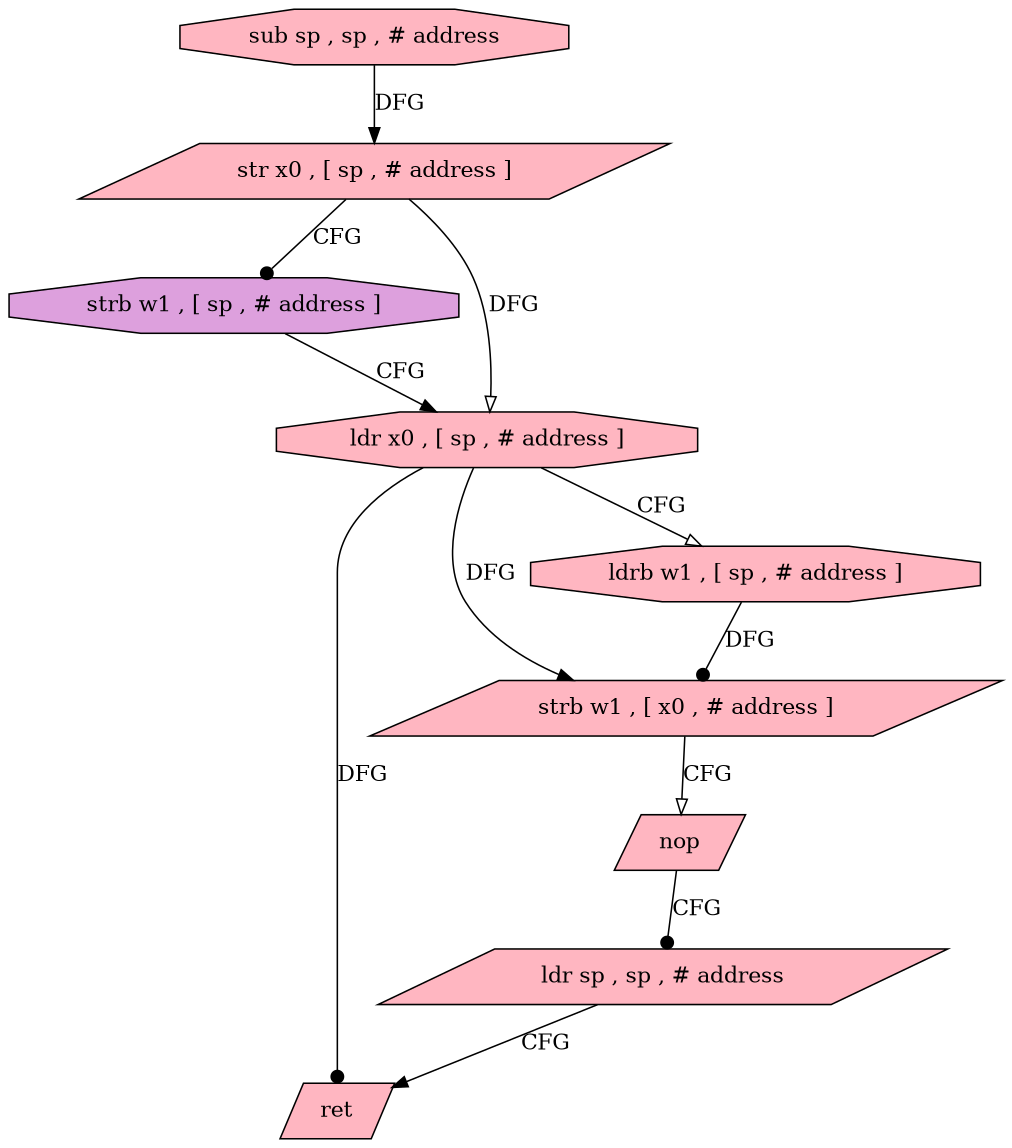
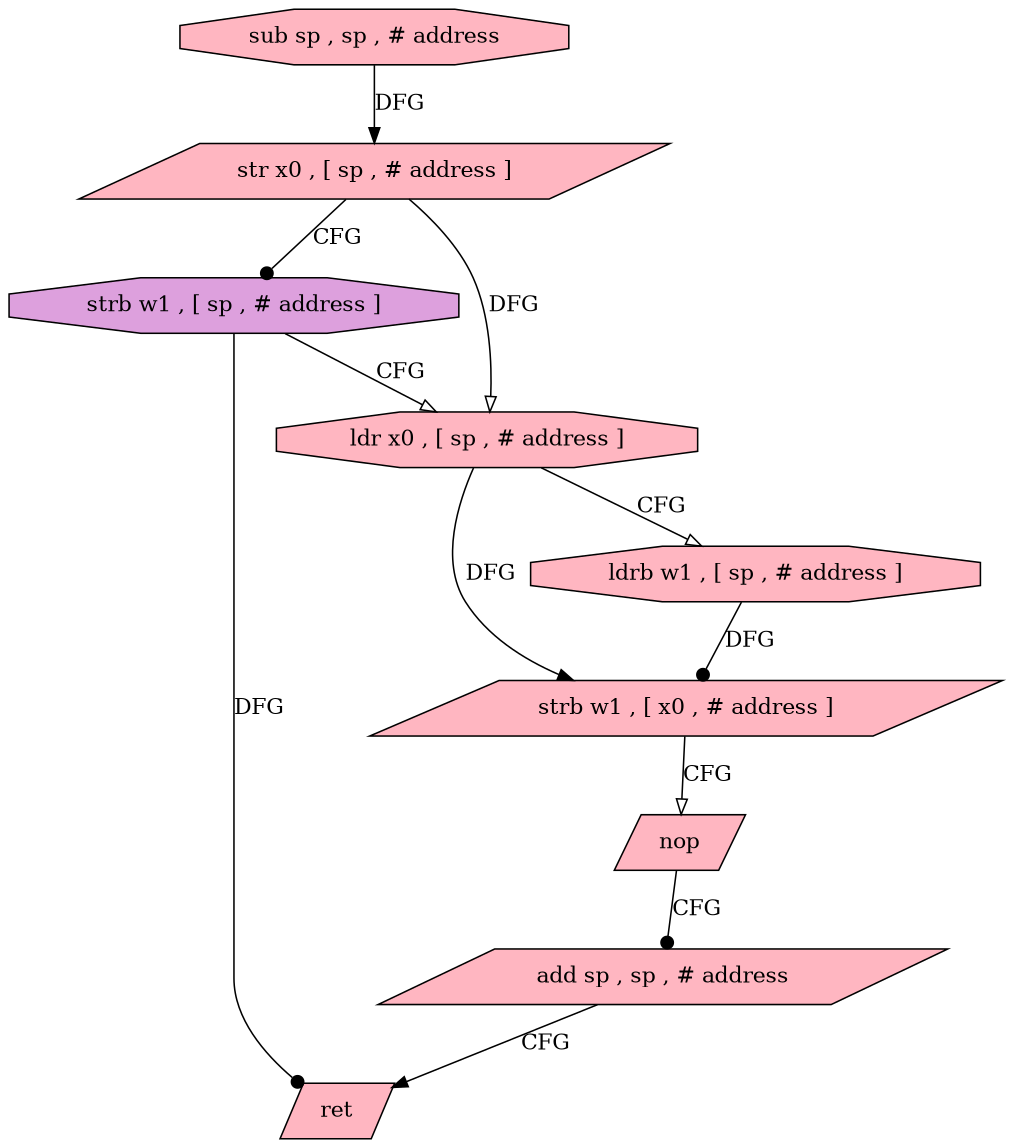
(354, 369) -> (354, 369)
(337, 750) -> (234, 715)
(663, 977) -> (663, 977)
